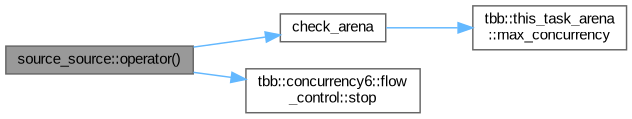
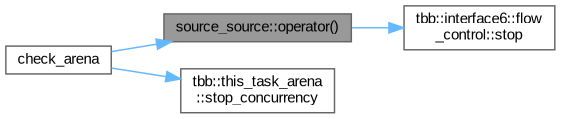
(550, 28) -> (258, 91)
(229, 42) -> (134, 48)
(333, 91) -> (479, 28)
